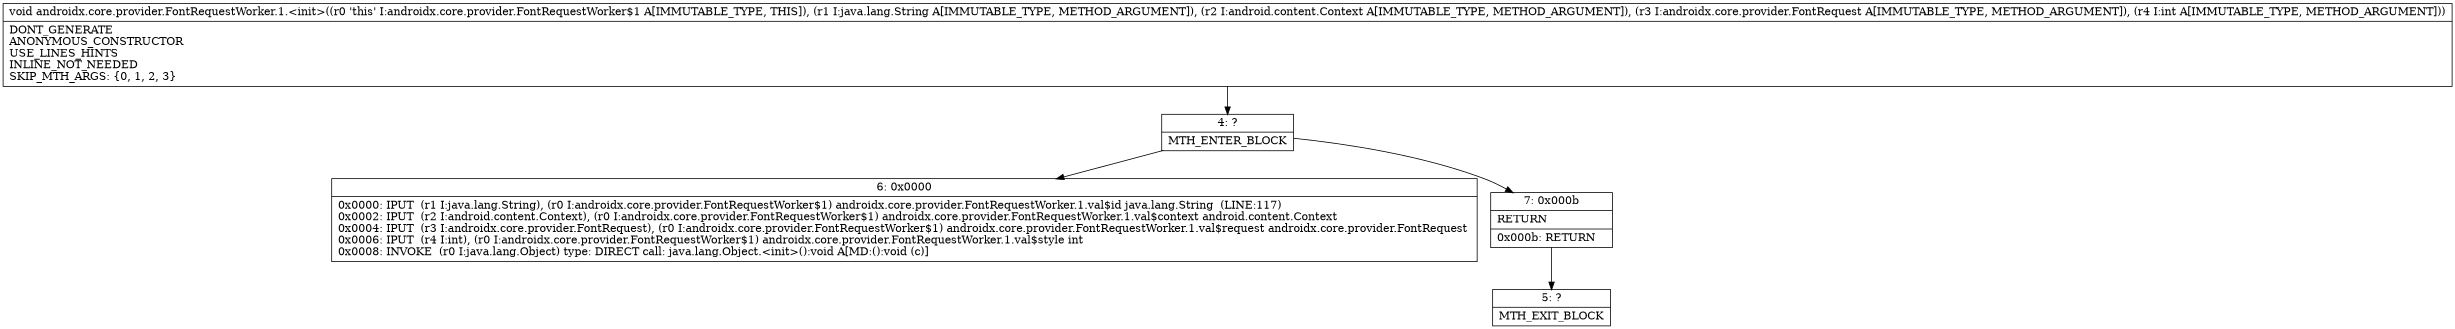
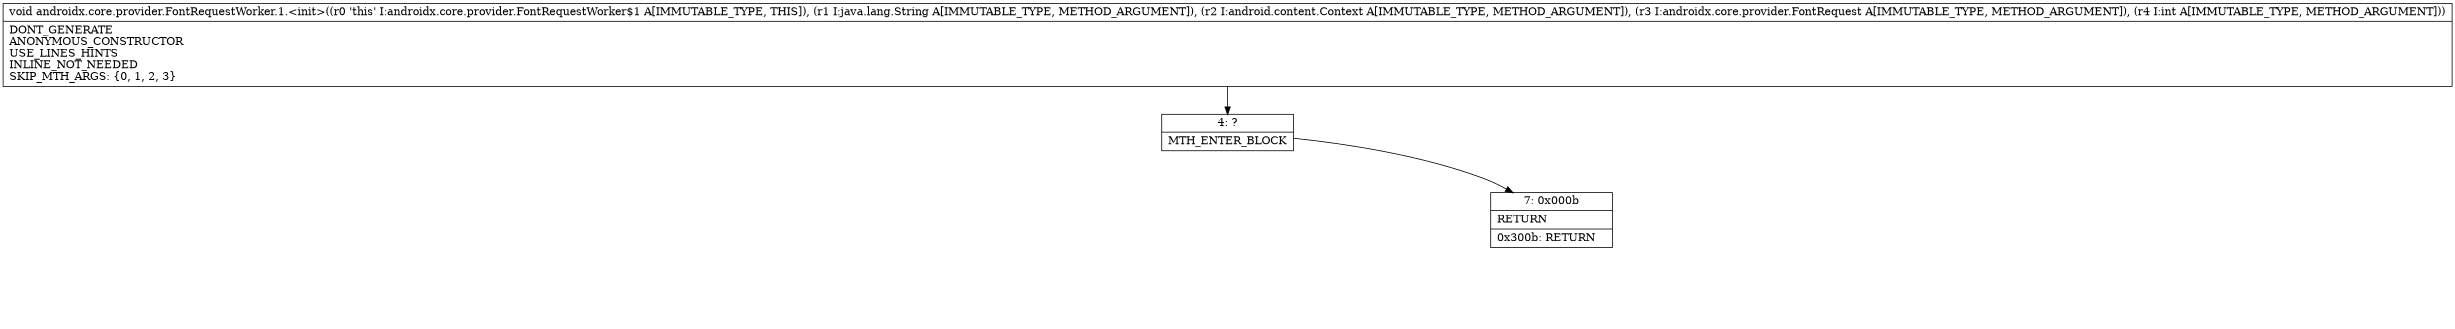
(904, 220) -> none
(1552, 238) -> (1552, 238)
(1552, 308) -> none
